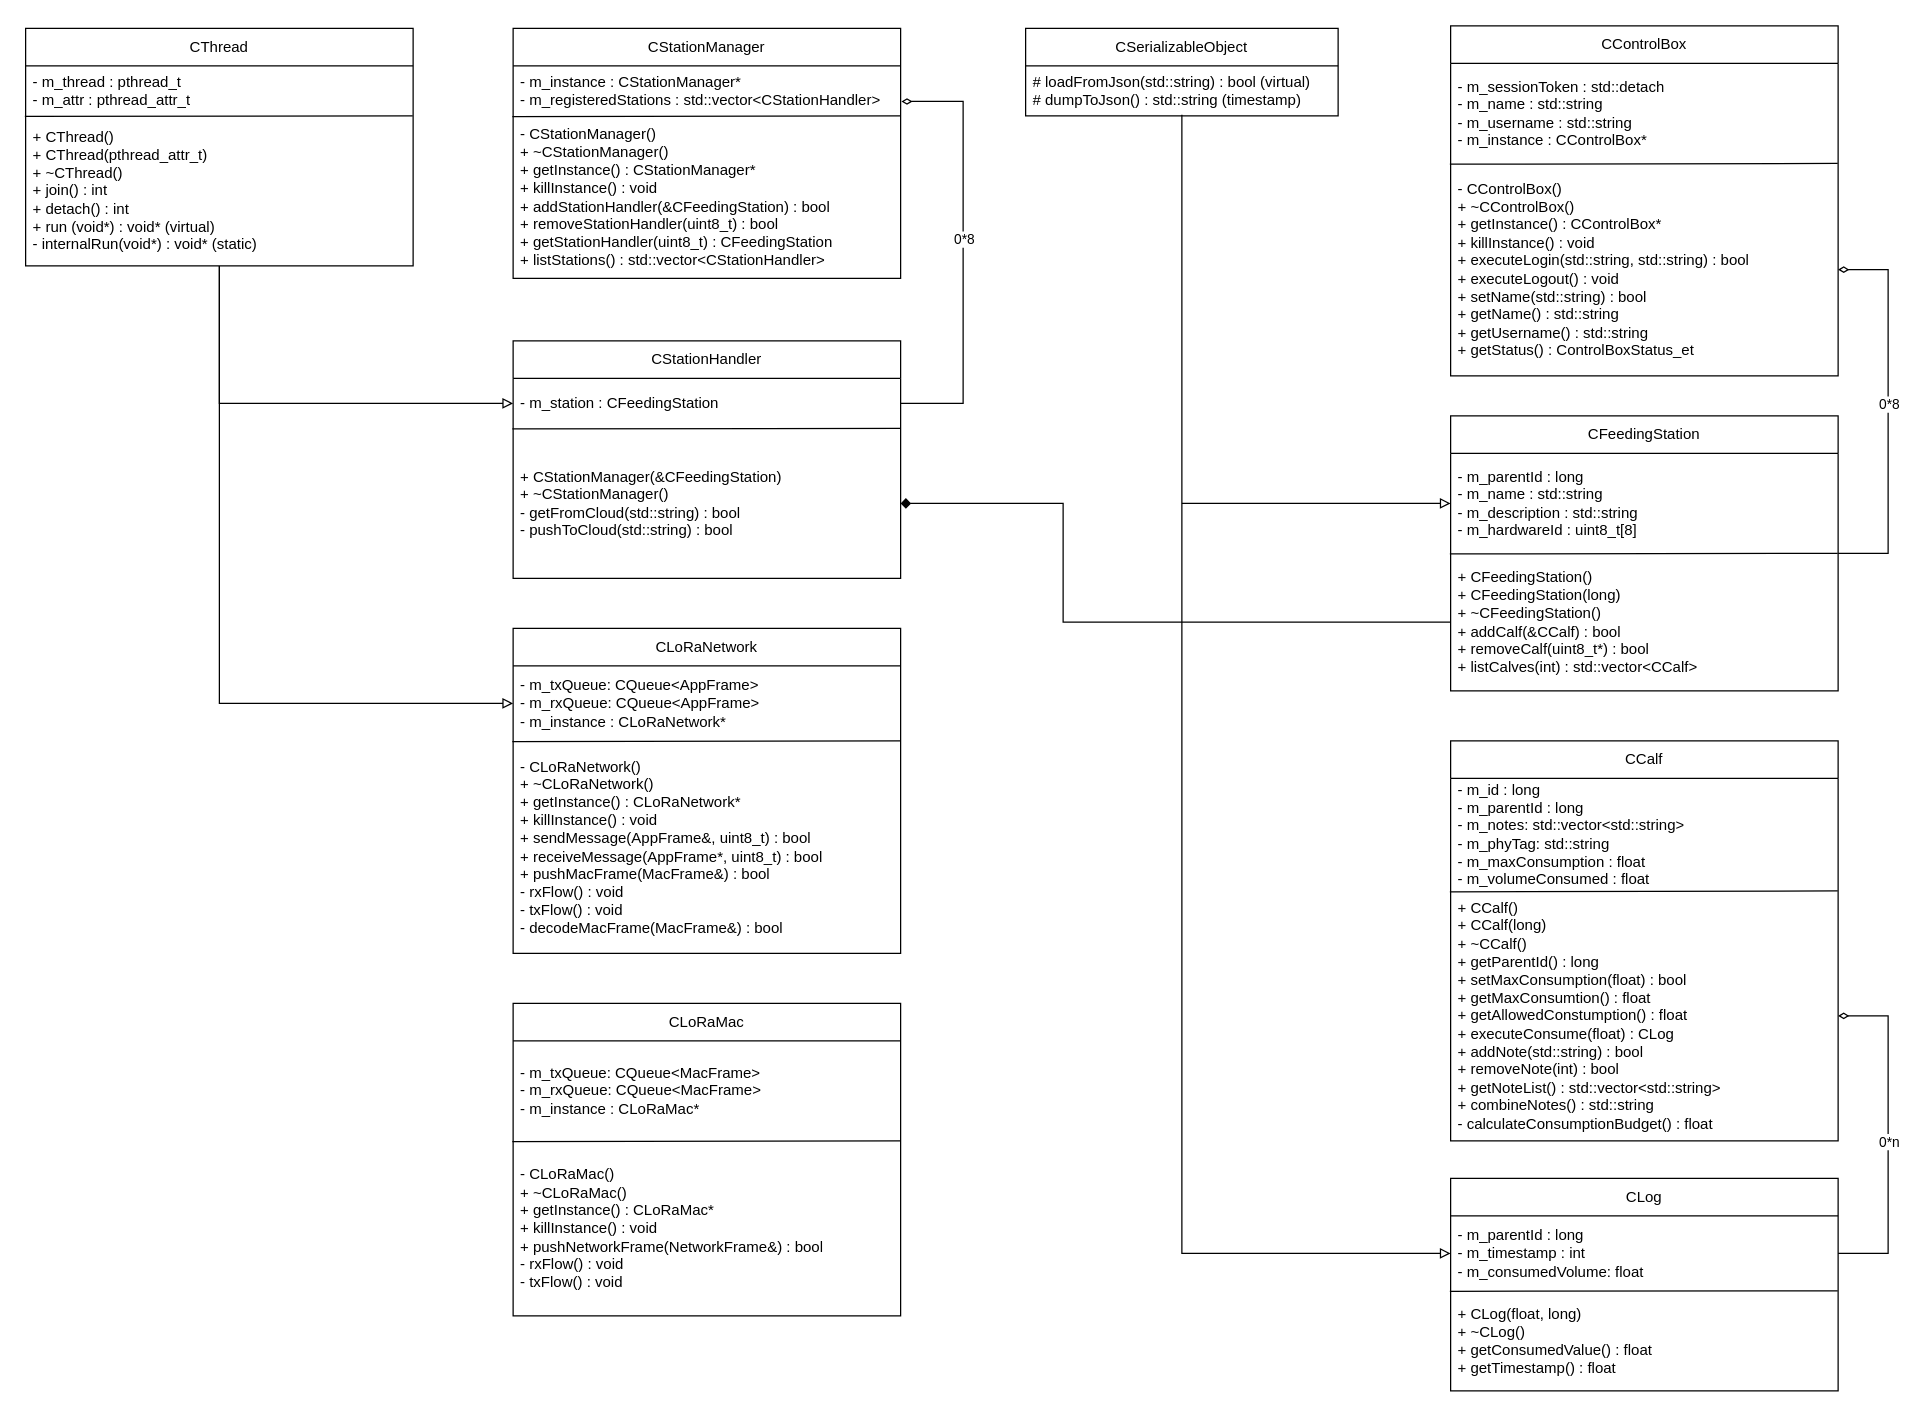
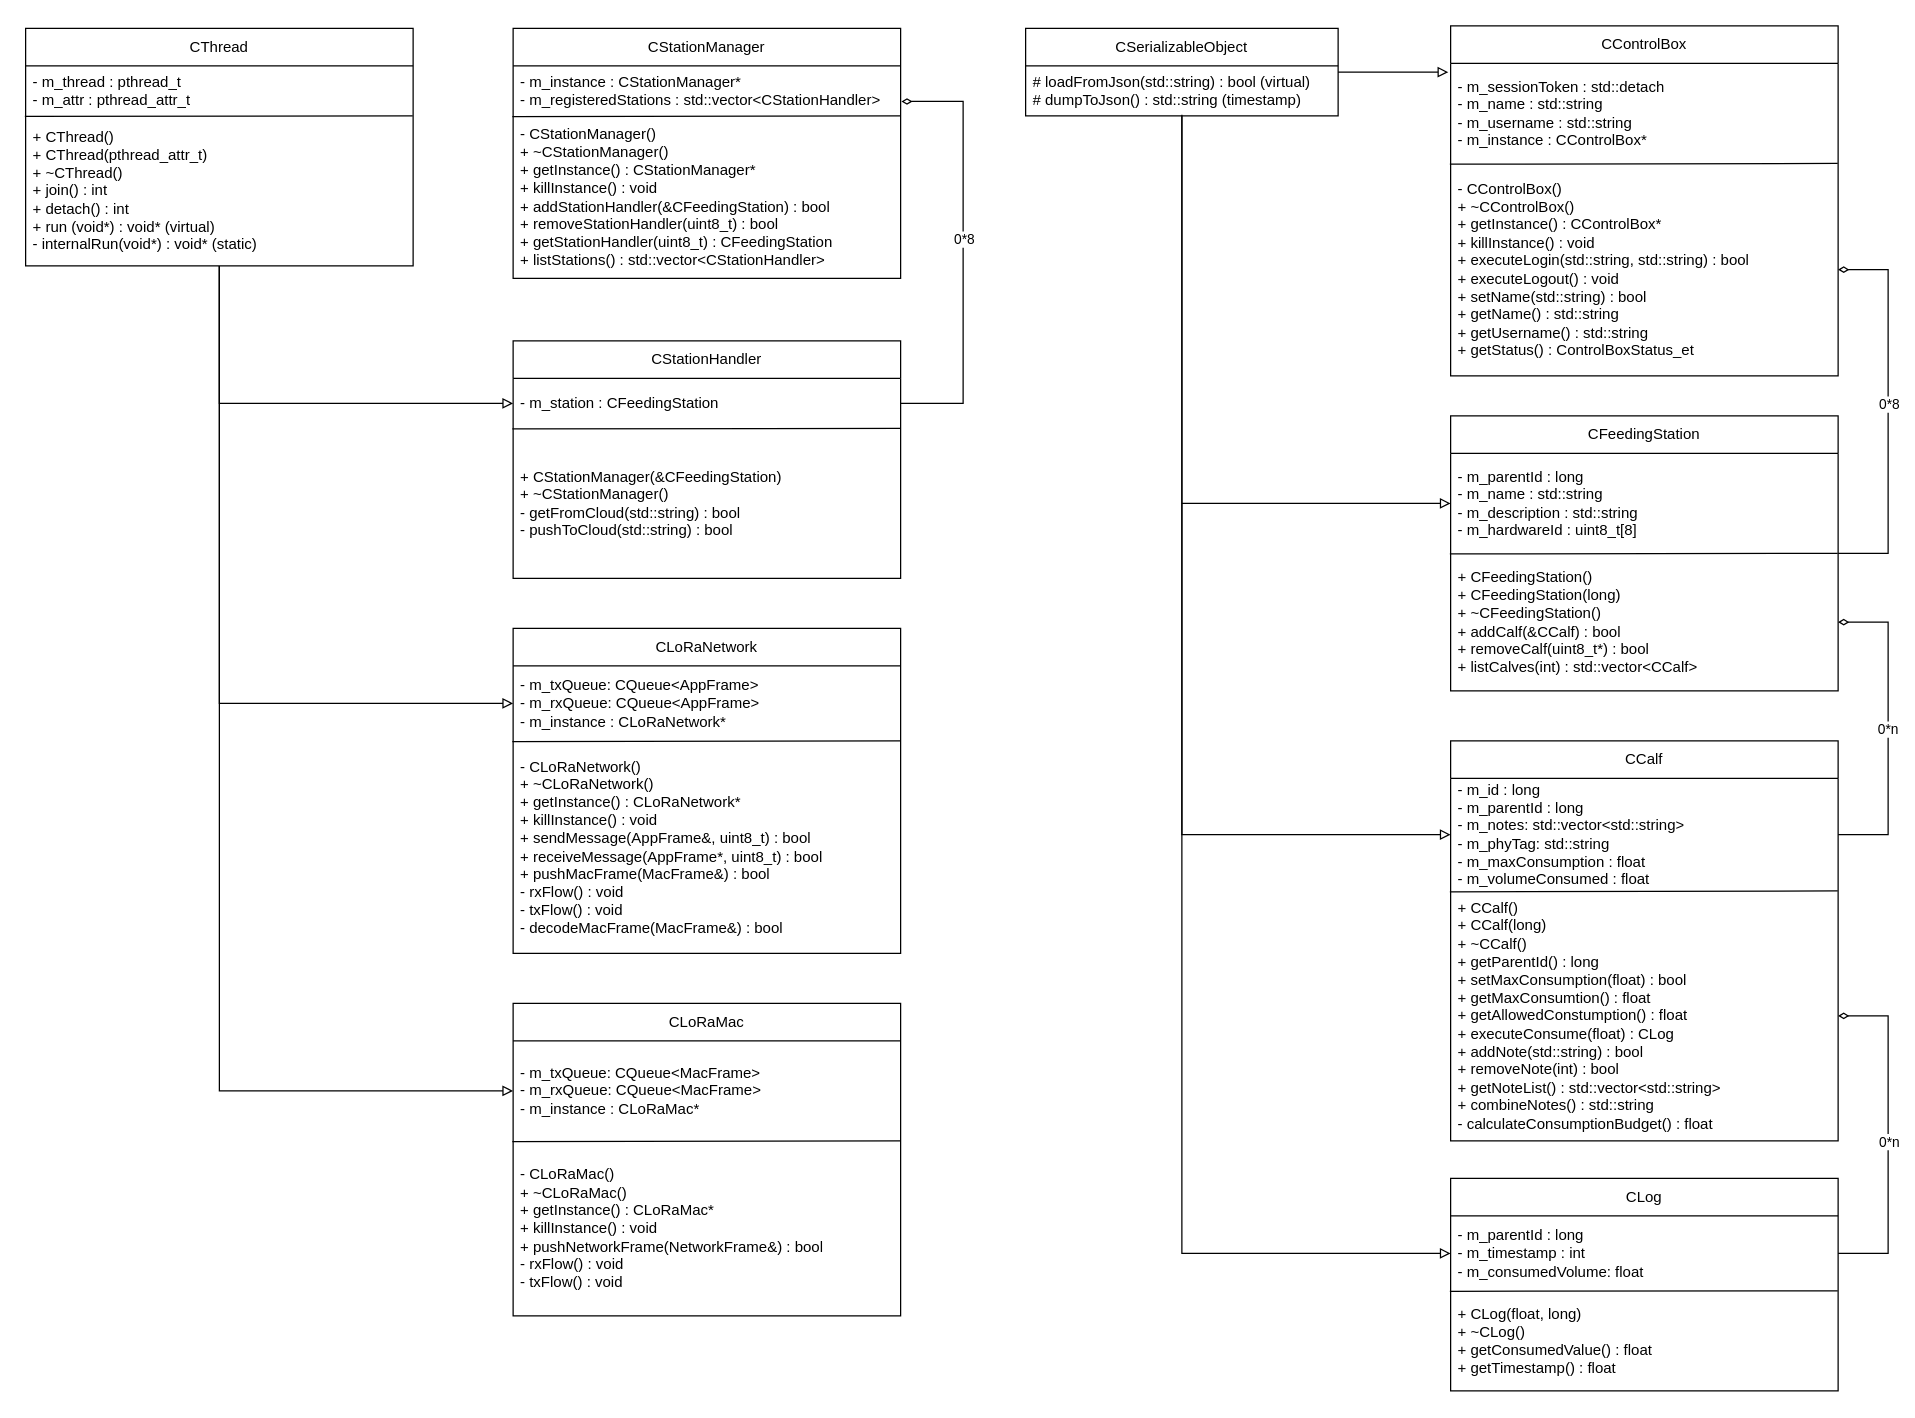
none -> (1389, 72)
(1120, 622) -> none
none -> (1888, 730)
none -> (1312, 834)
none -> (219, 1040)
